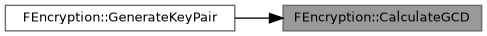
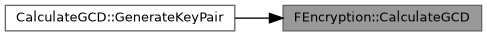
(120, 18) -> (120, 18)
